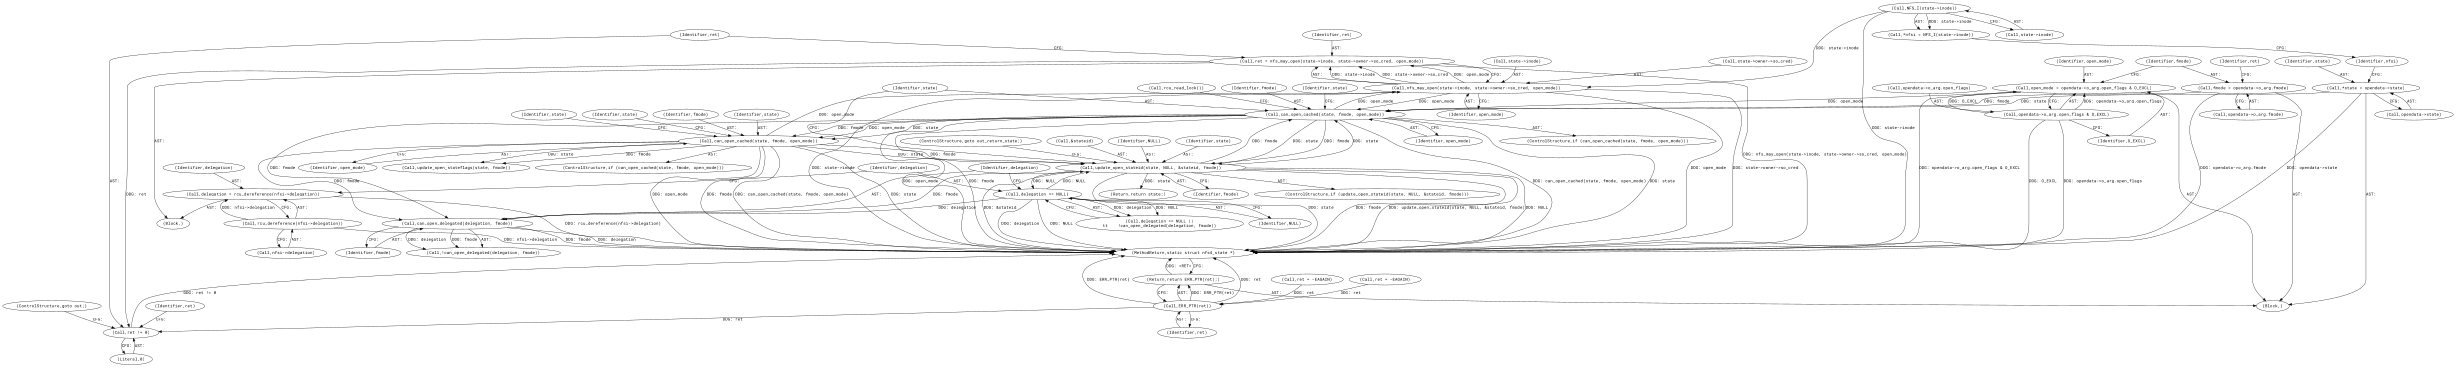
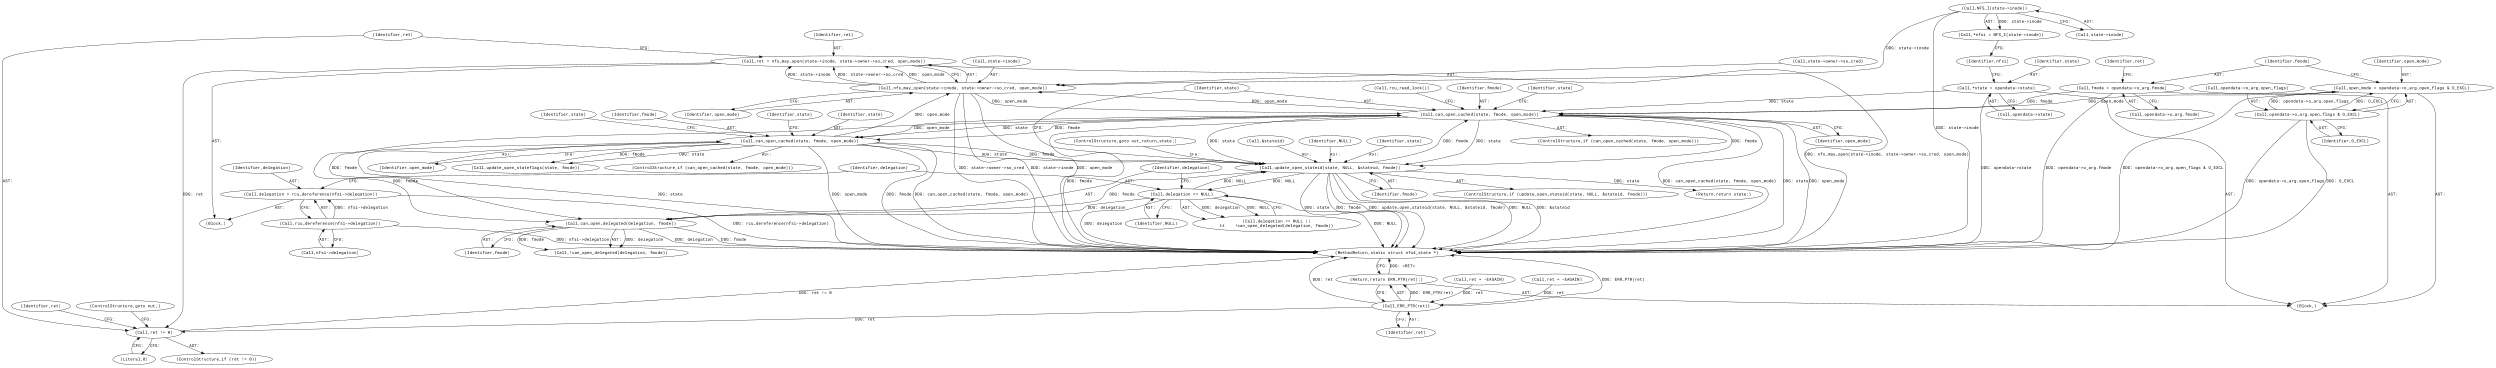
(2155, 115) -> (2320, 131)
(141, 346) -> (140, 346)
none -> (217, 359)
